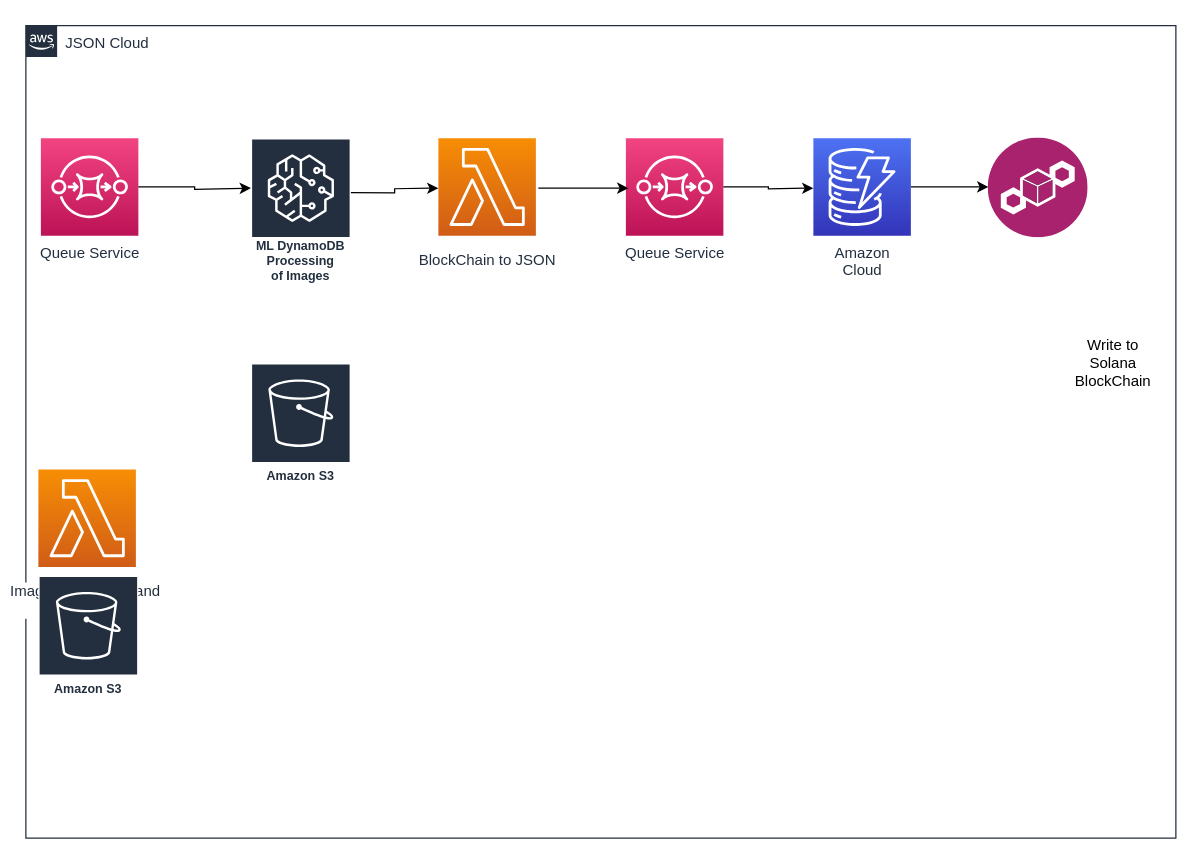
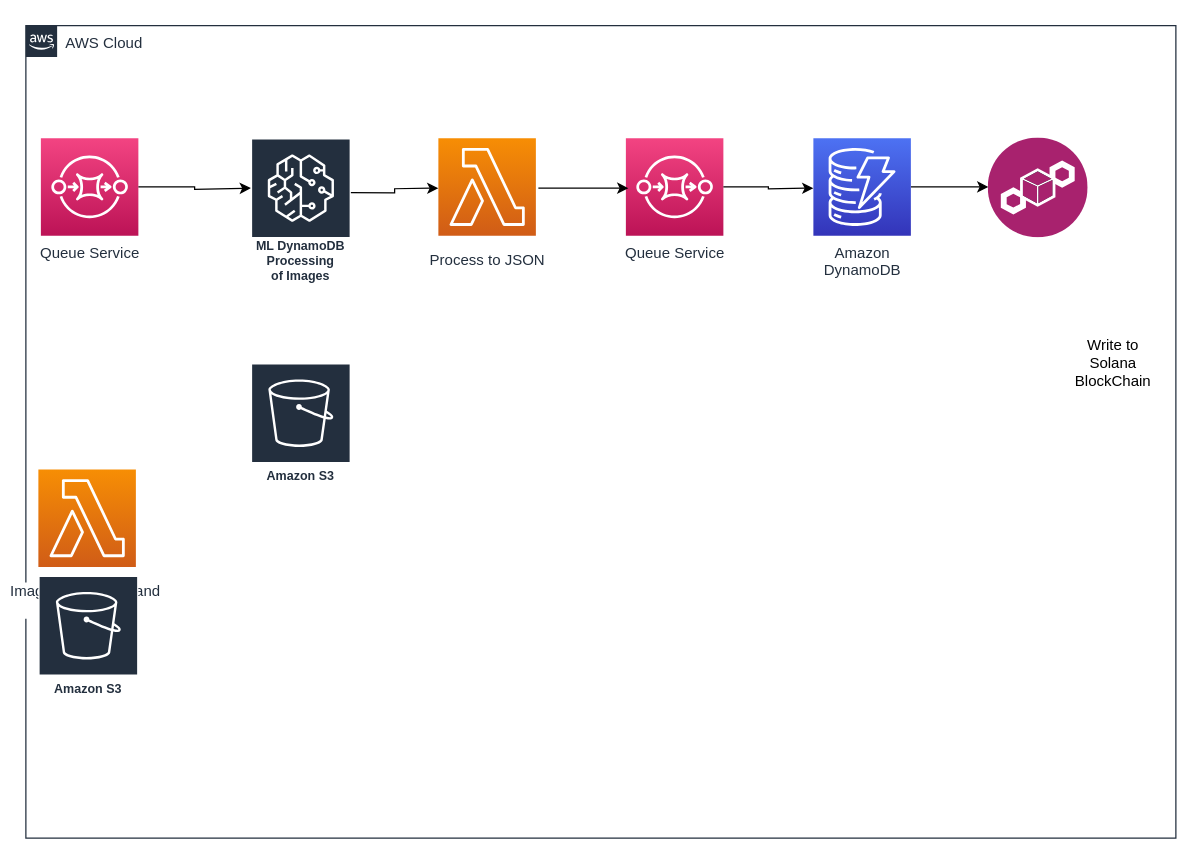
(104, 43) -> (100, 43)
(488, 261) -> (488, 261)
(863, 262) -> (863, 262)
